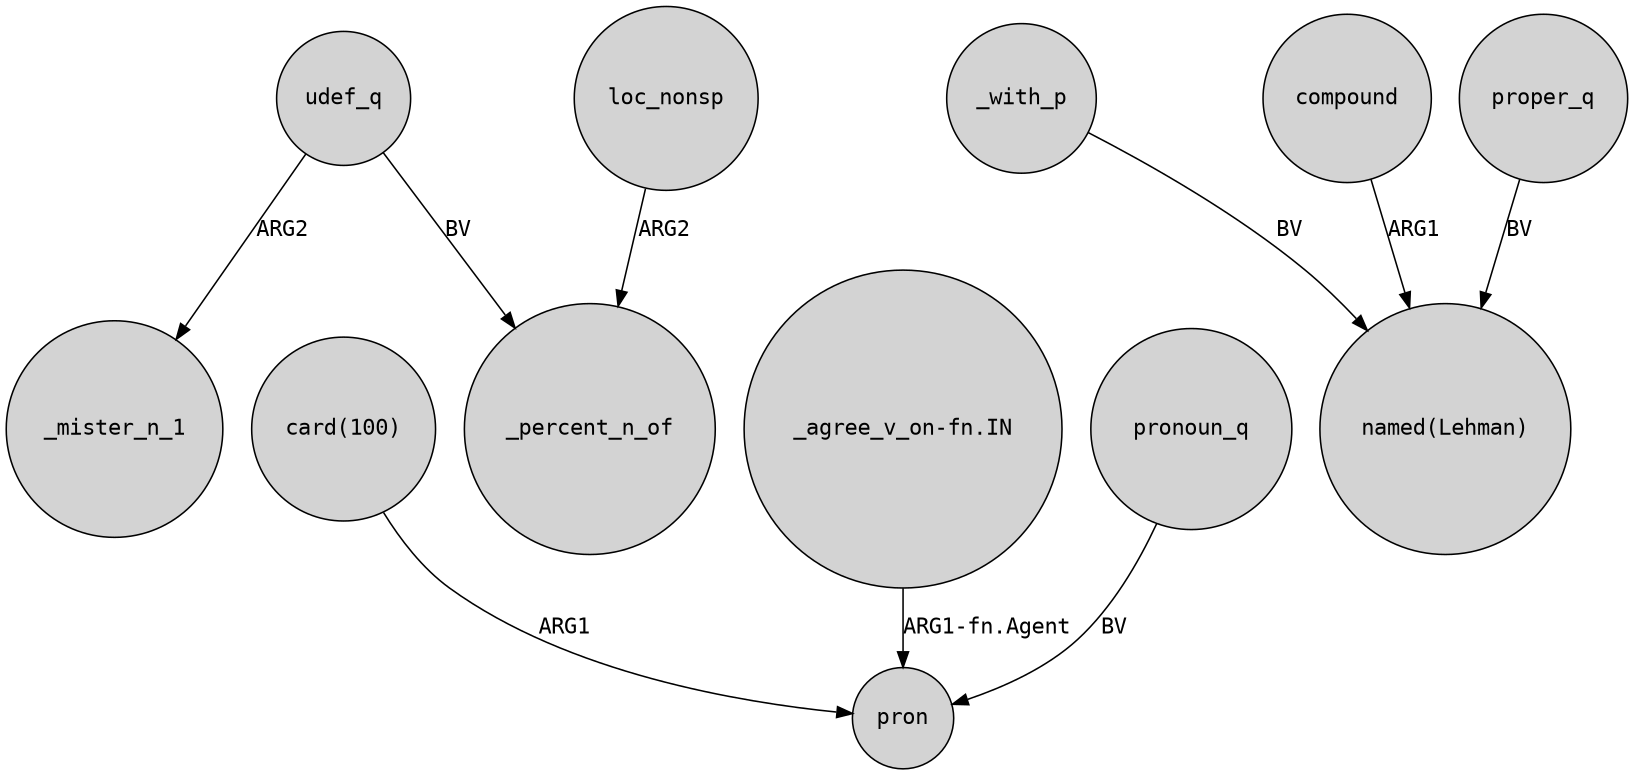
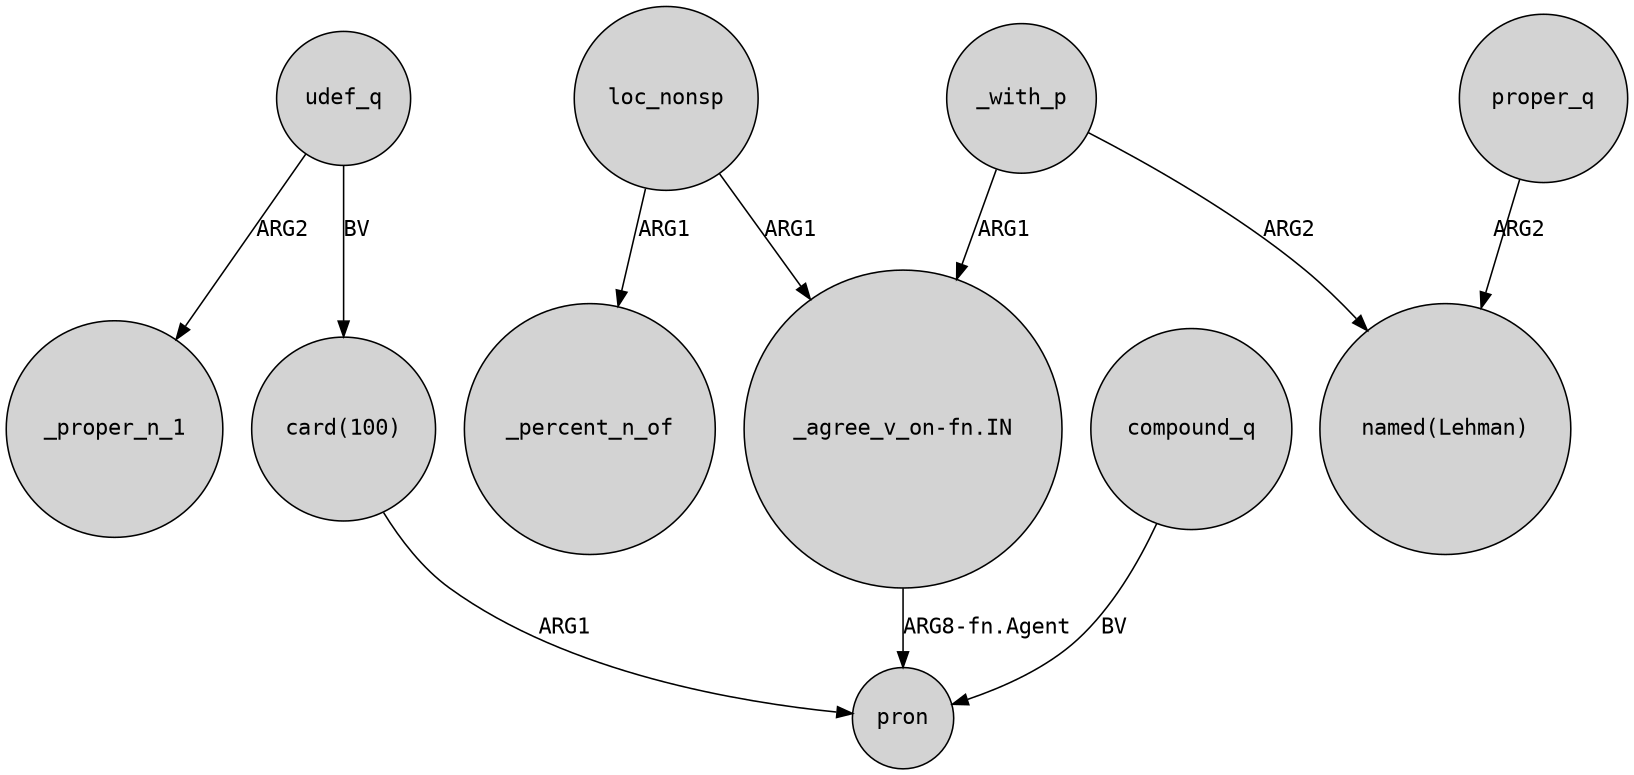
(1347, 98) -> none
none -> (979, 217)
(665, 230) -> (665, 230)
none -> (760, 230)
(1290, 230) -> (1290, 230)
(1519, 230) -> (1519, 230)
(444, 234) -> (344, 243)
(115, 429) -> (115, 429)
(1191, 429) -> (1191, 429)
(987, 628) -> (987, 628)
